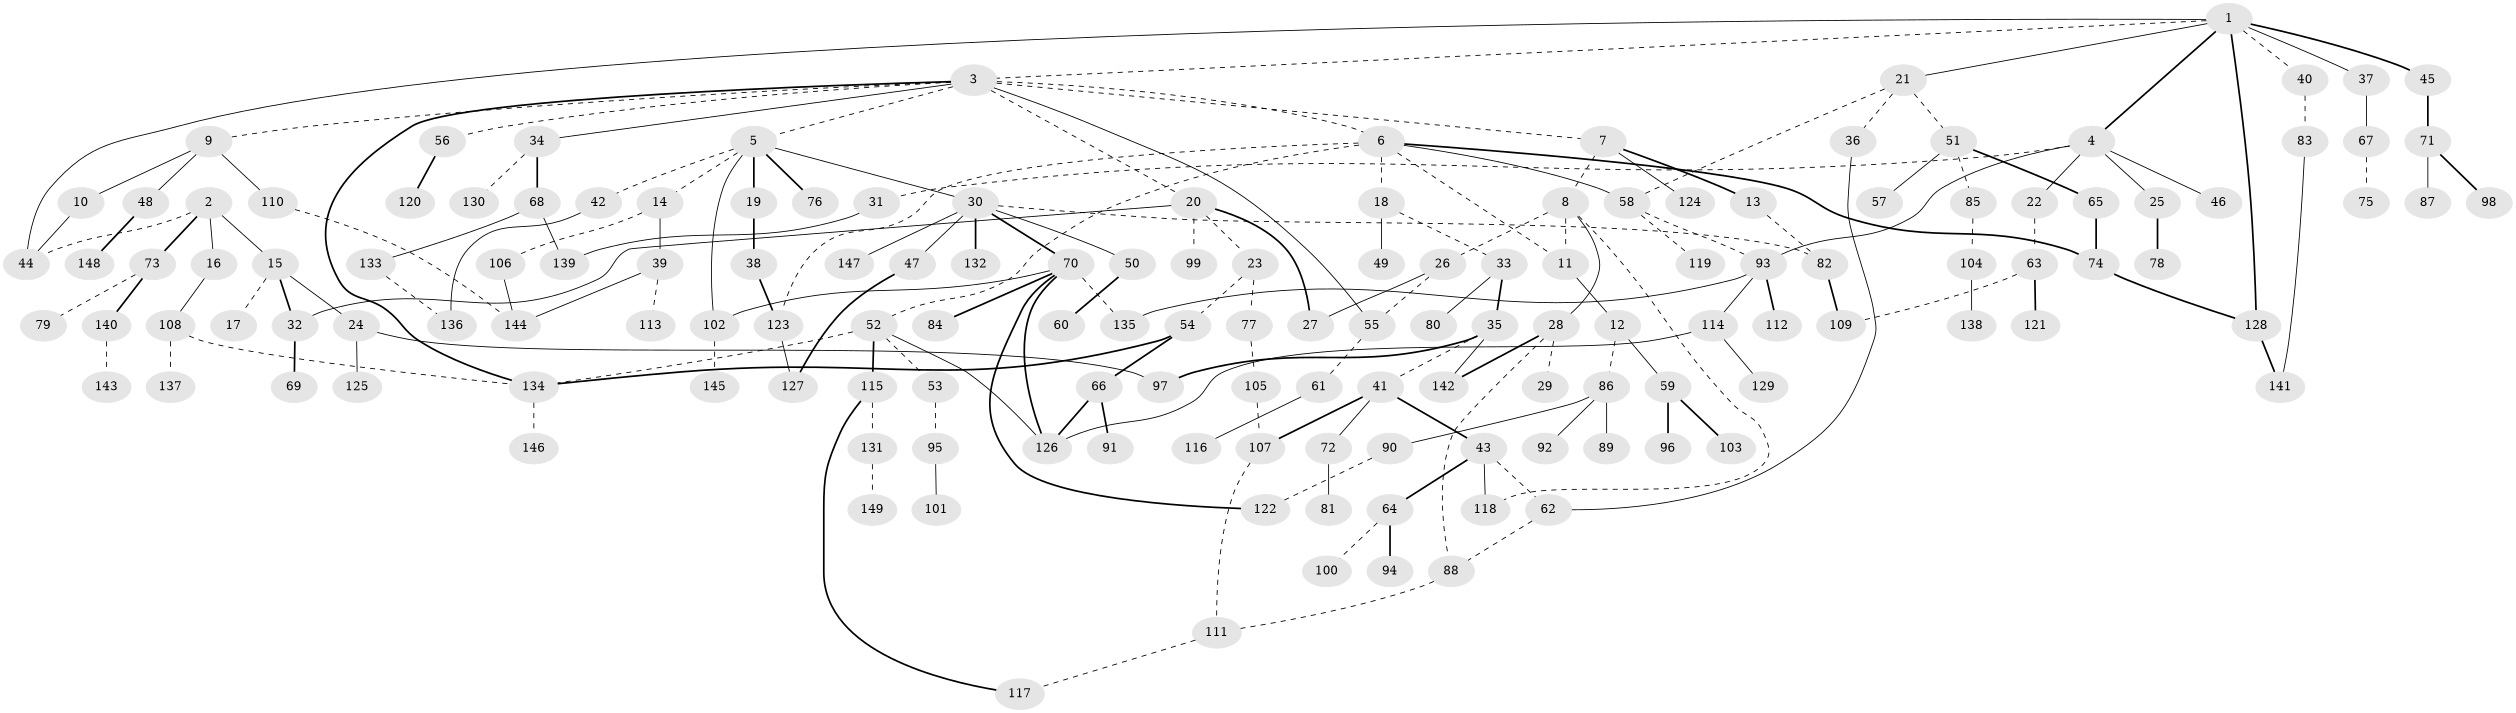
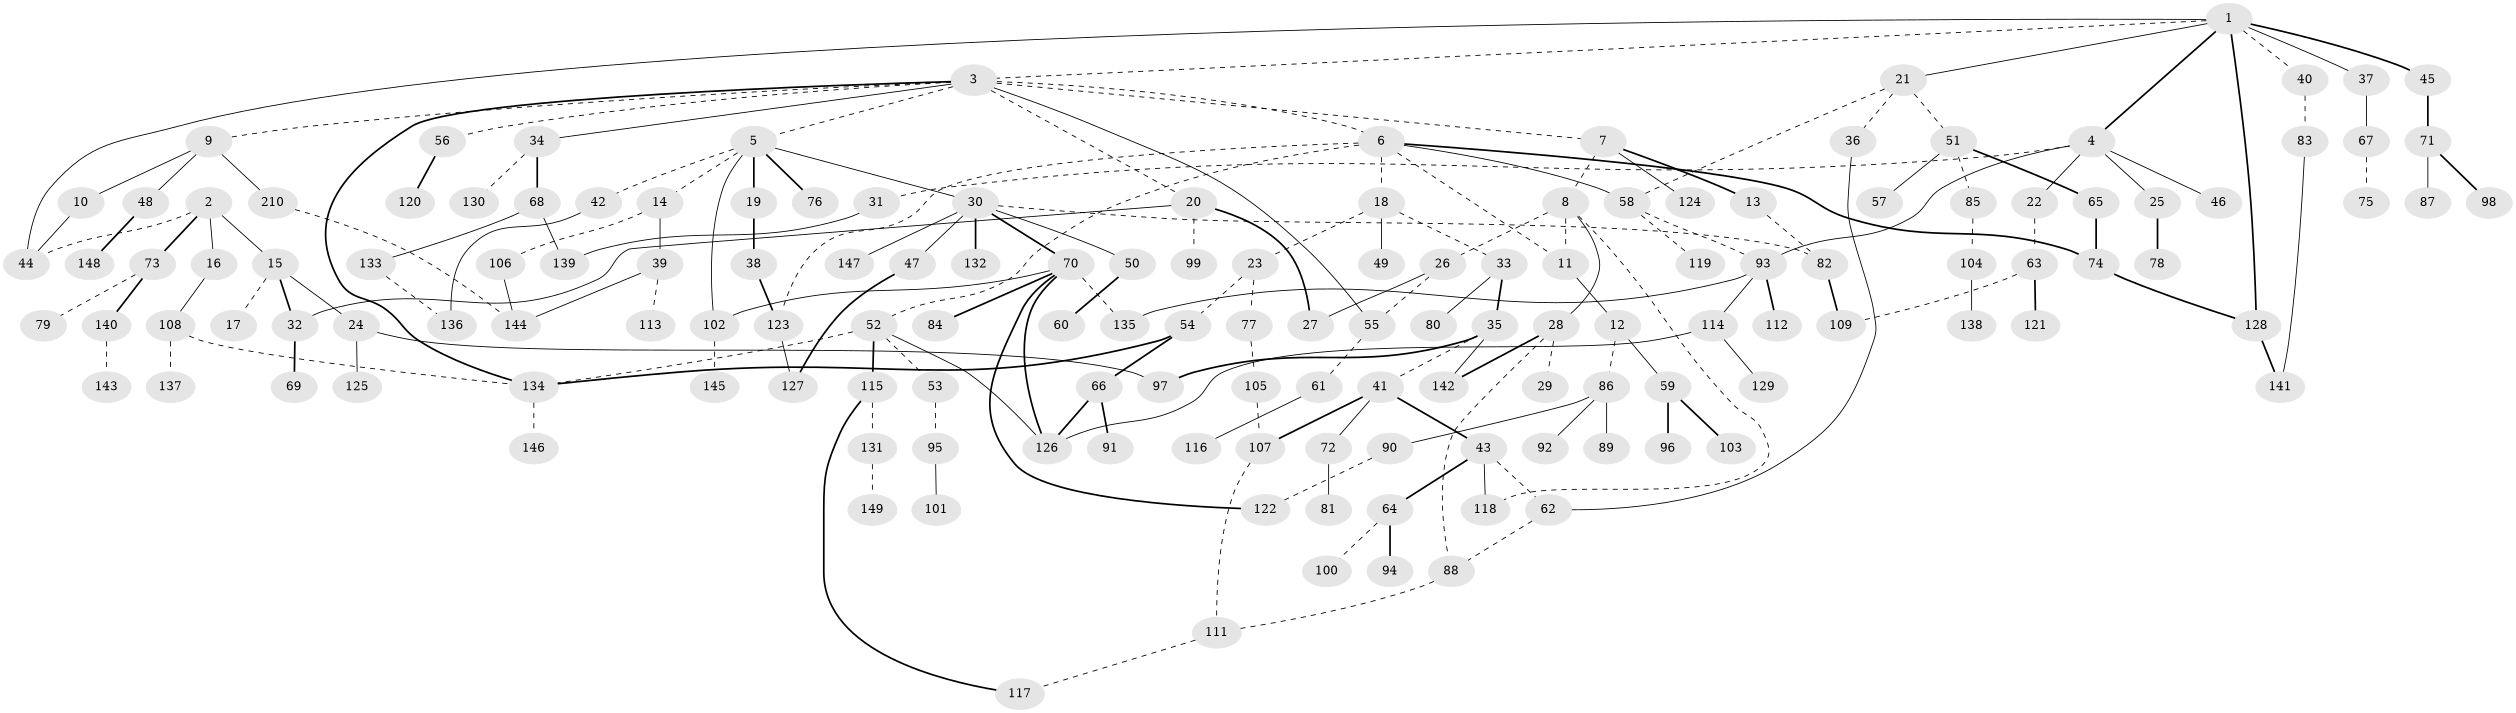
(273, 203) -> (273, 203)
(1224, 234) -> (1318, 234)
